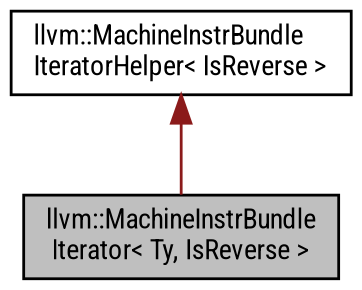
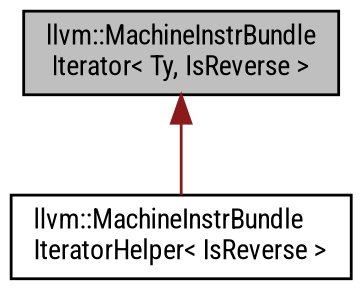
(181, 159) -> (181, 159)
